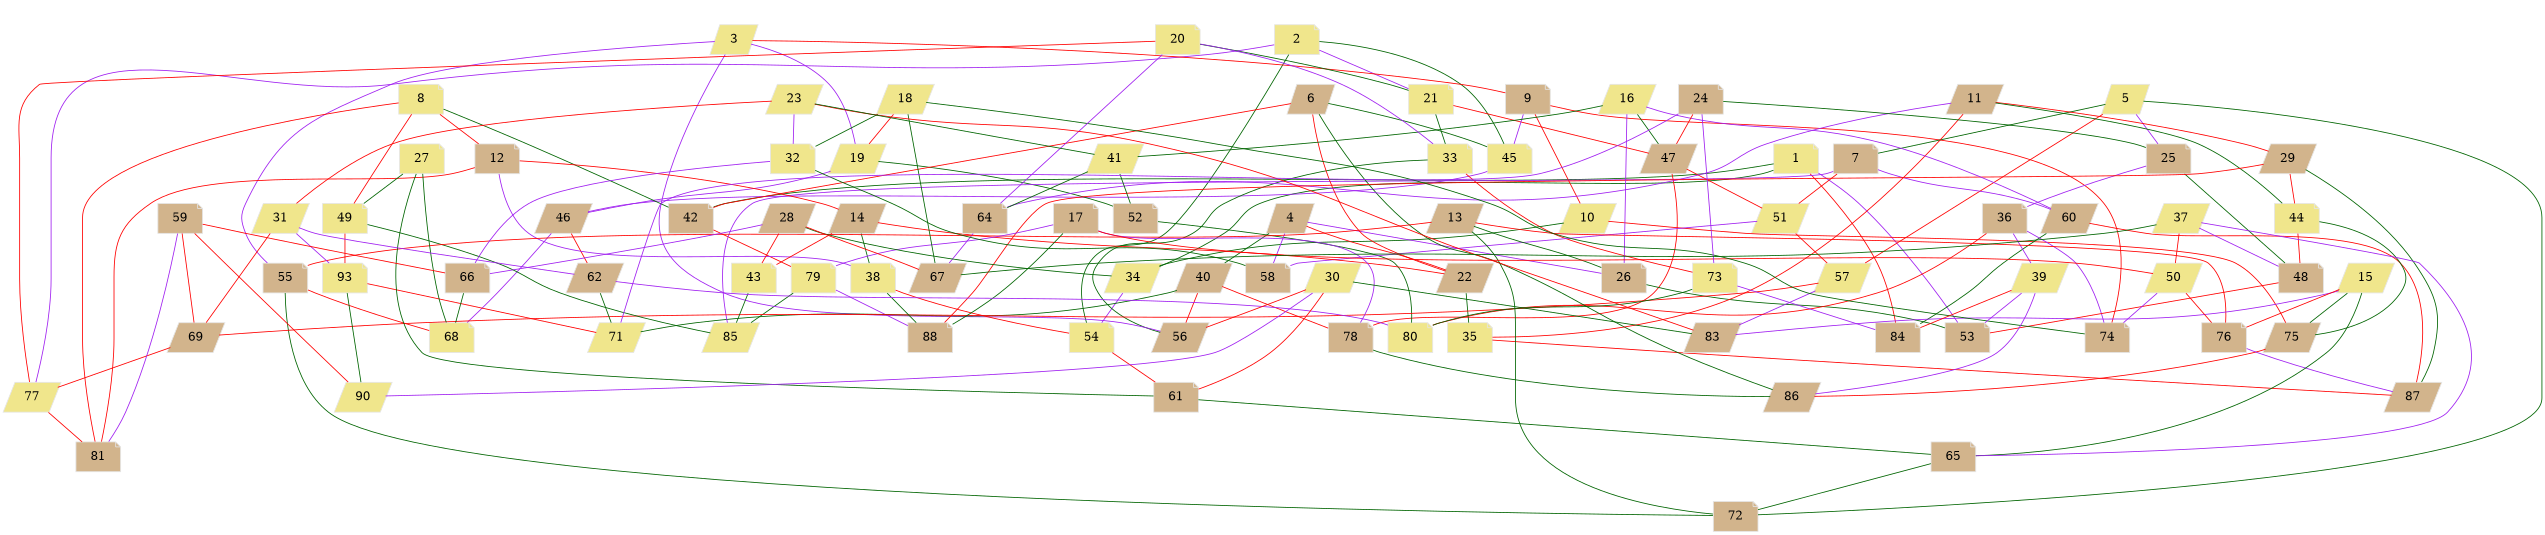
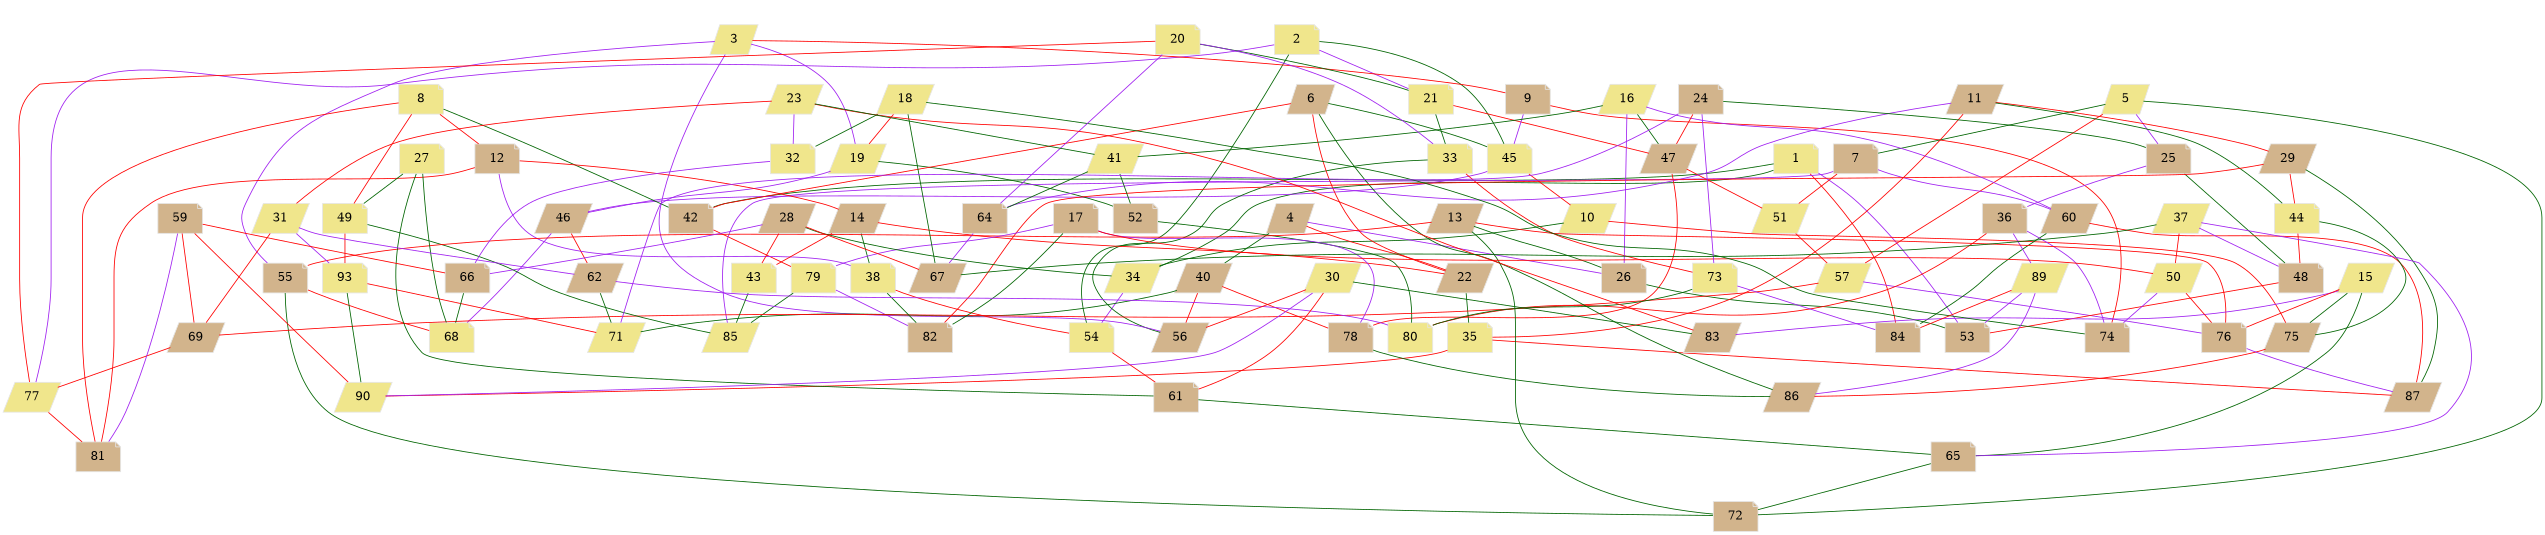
(1558, 159) -> (1550, 190)
(1268, 278) -> none
(2039, 278) -> (2039, 278)
(1796, 299) -> (2024, 306)
(930, 338) -> (930, 338)
none -> (917, 383)
